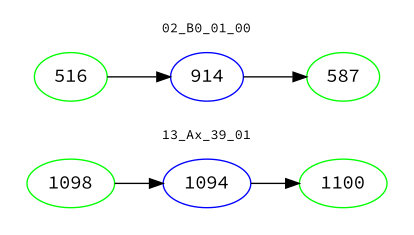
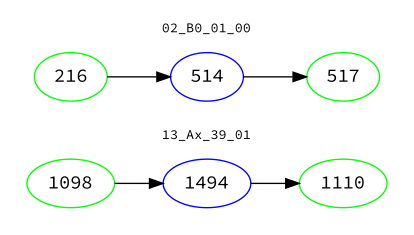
(71, 77) -> (71, 77)
(207, 77) -> (207, 77)
(343, 77) -> (343, 77)
(207, 183) -> (207, 183)
(343, 183) -> (343, 183)
